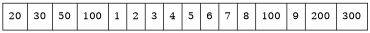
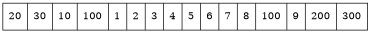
(65, 16) -> (65, 16)
